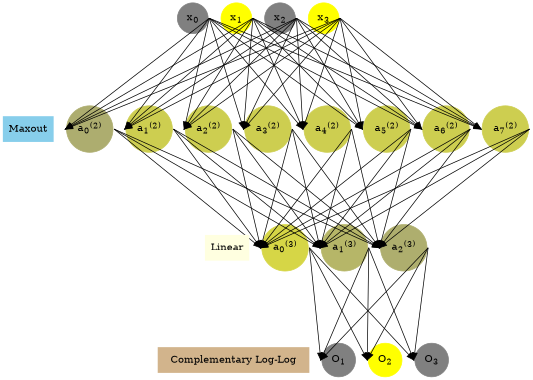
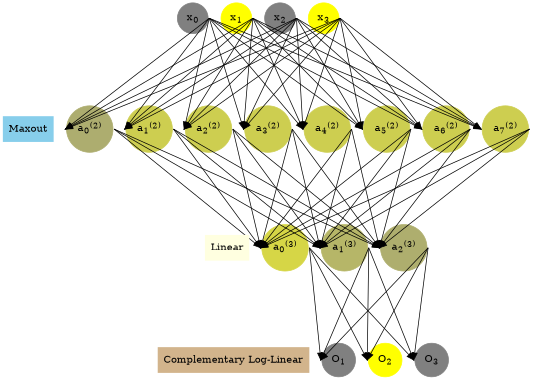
(234, 360) -> (234, 360)
